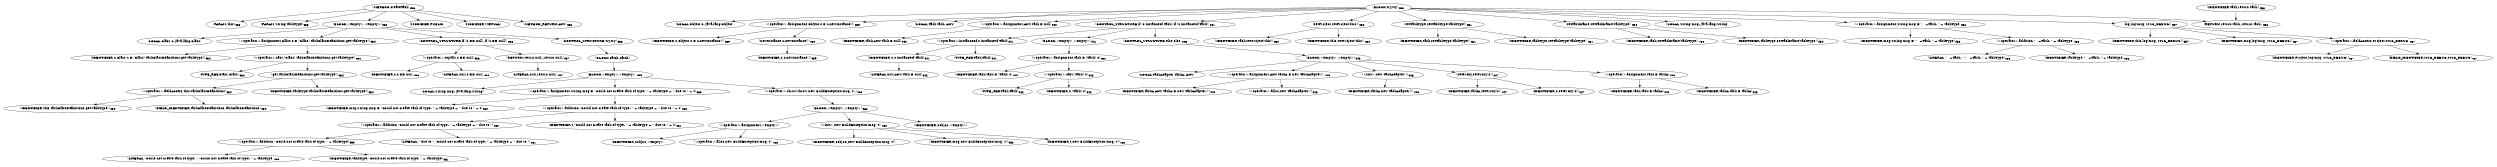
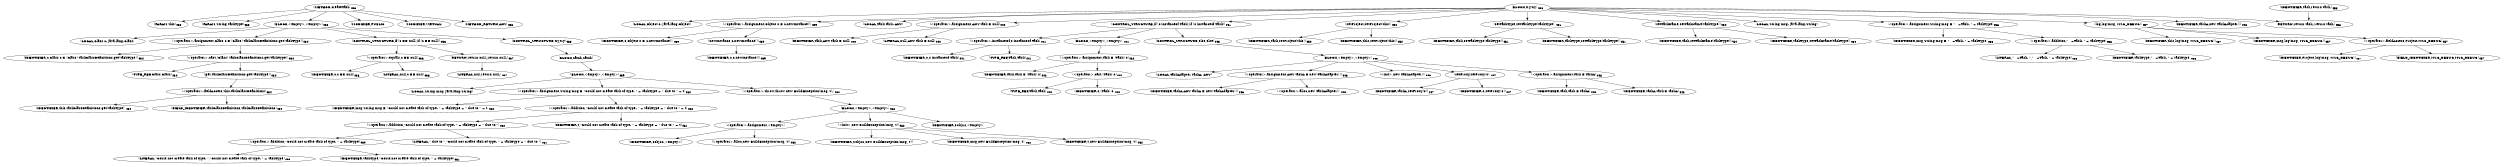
(899, 65) -> (941, 33)
(1386, 82) -> (1863, 11)
(322, 92) -> none
